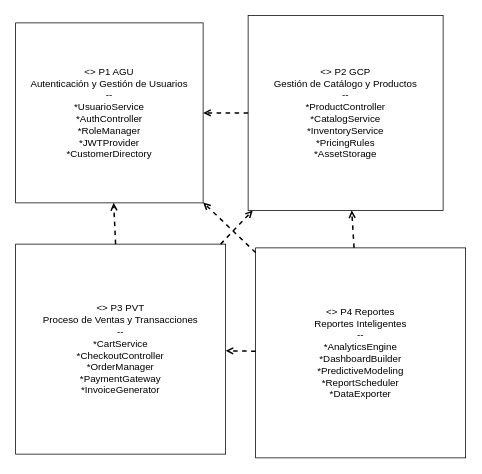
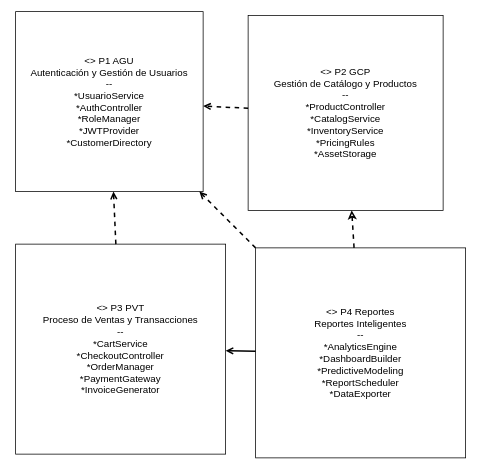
(109, 113) -> (109, 102)
(352, 217) -> (352, 218)
(244, 219) -> none
(241, 351) -> (241, 351)
